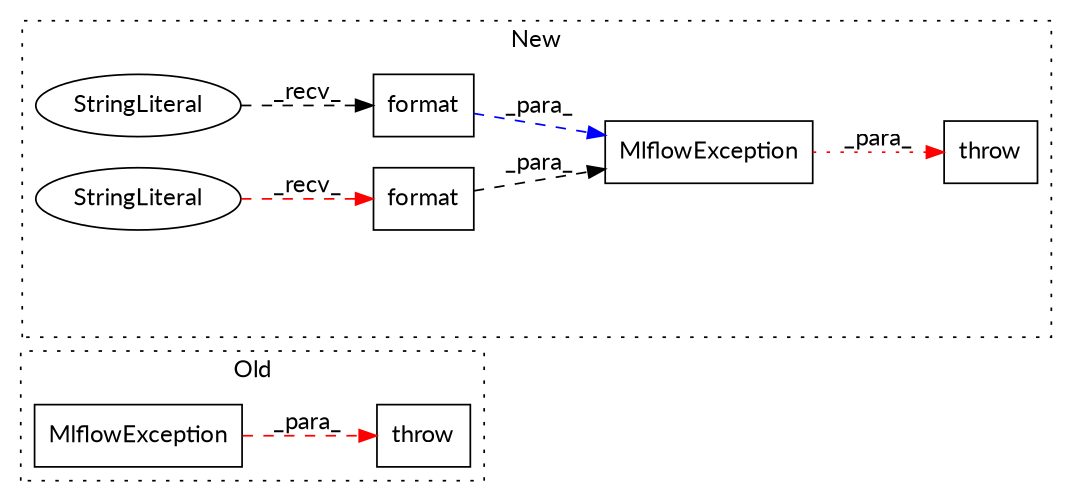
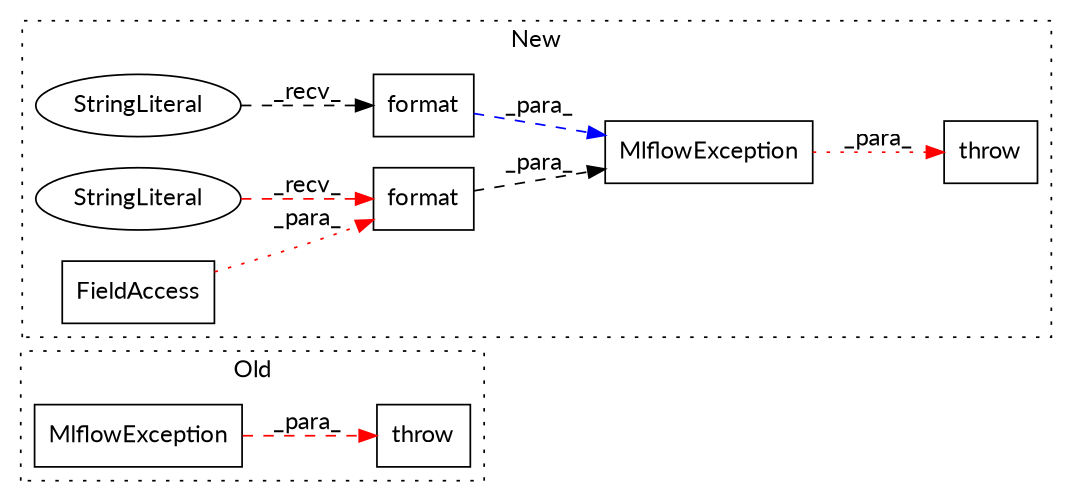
none -> (138, 292)
